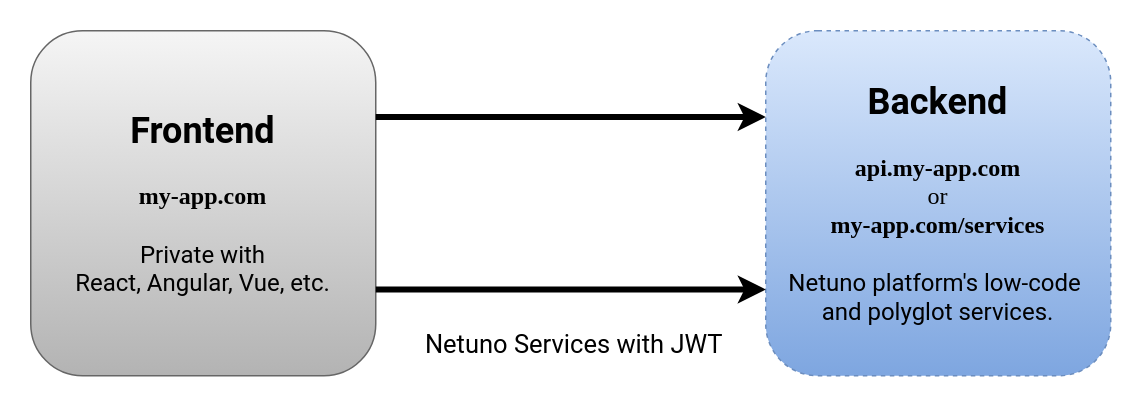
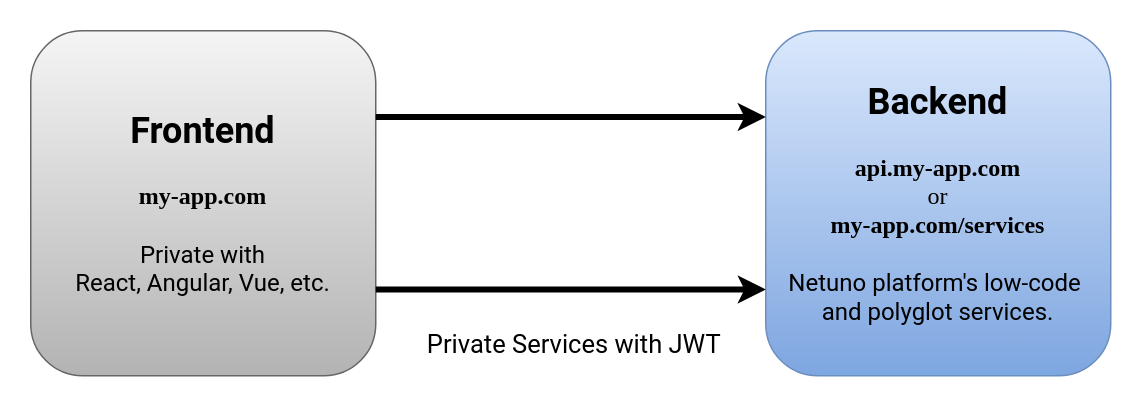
(938, 203) -> (938, 203)
(575, 344) -> (575, 344)
